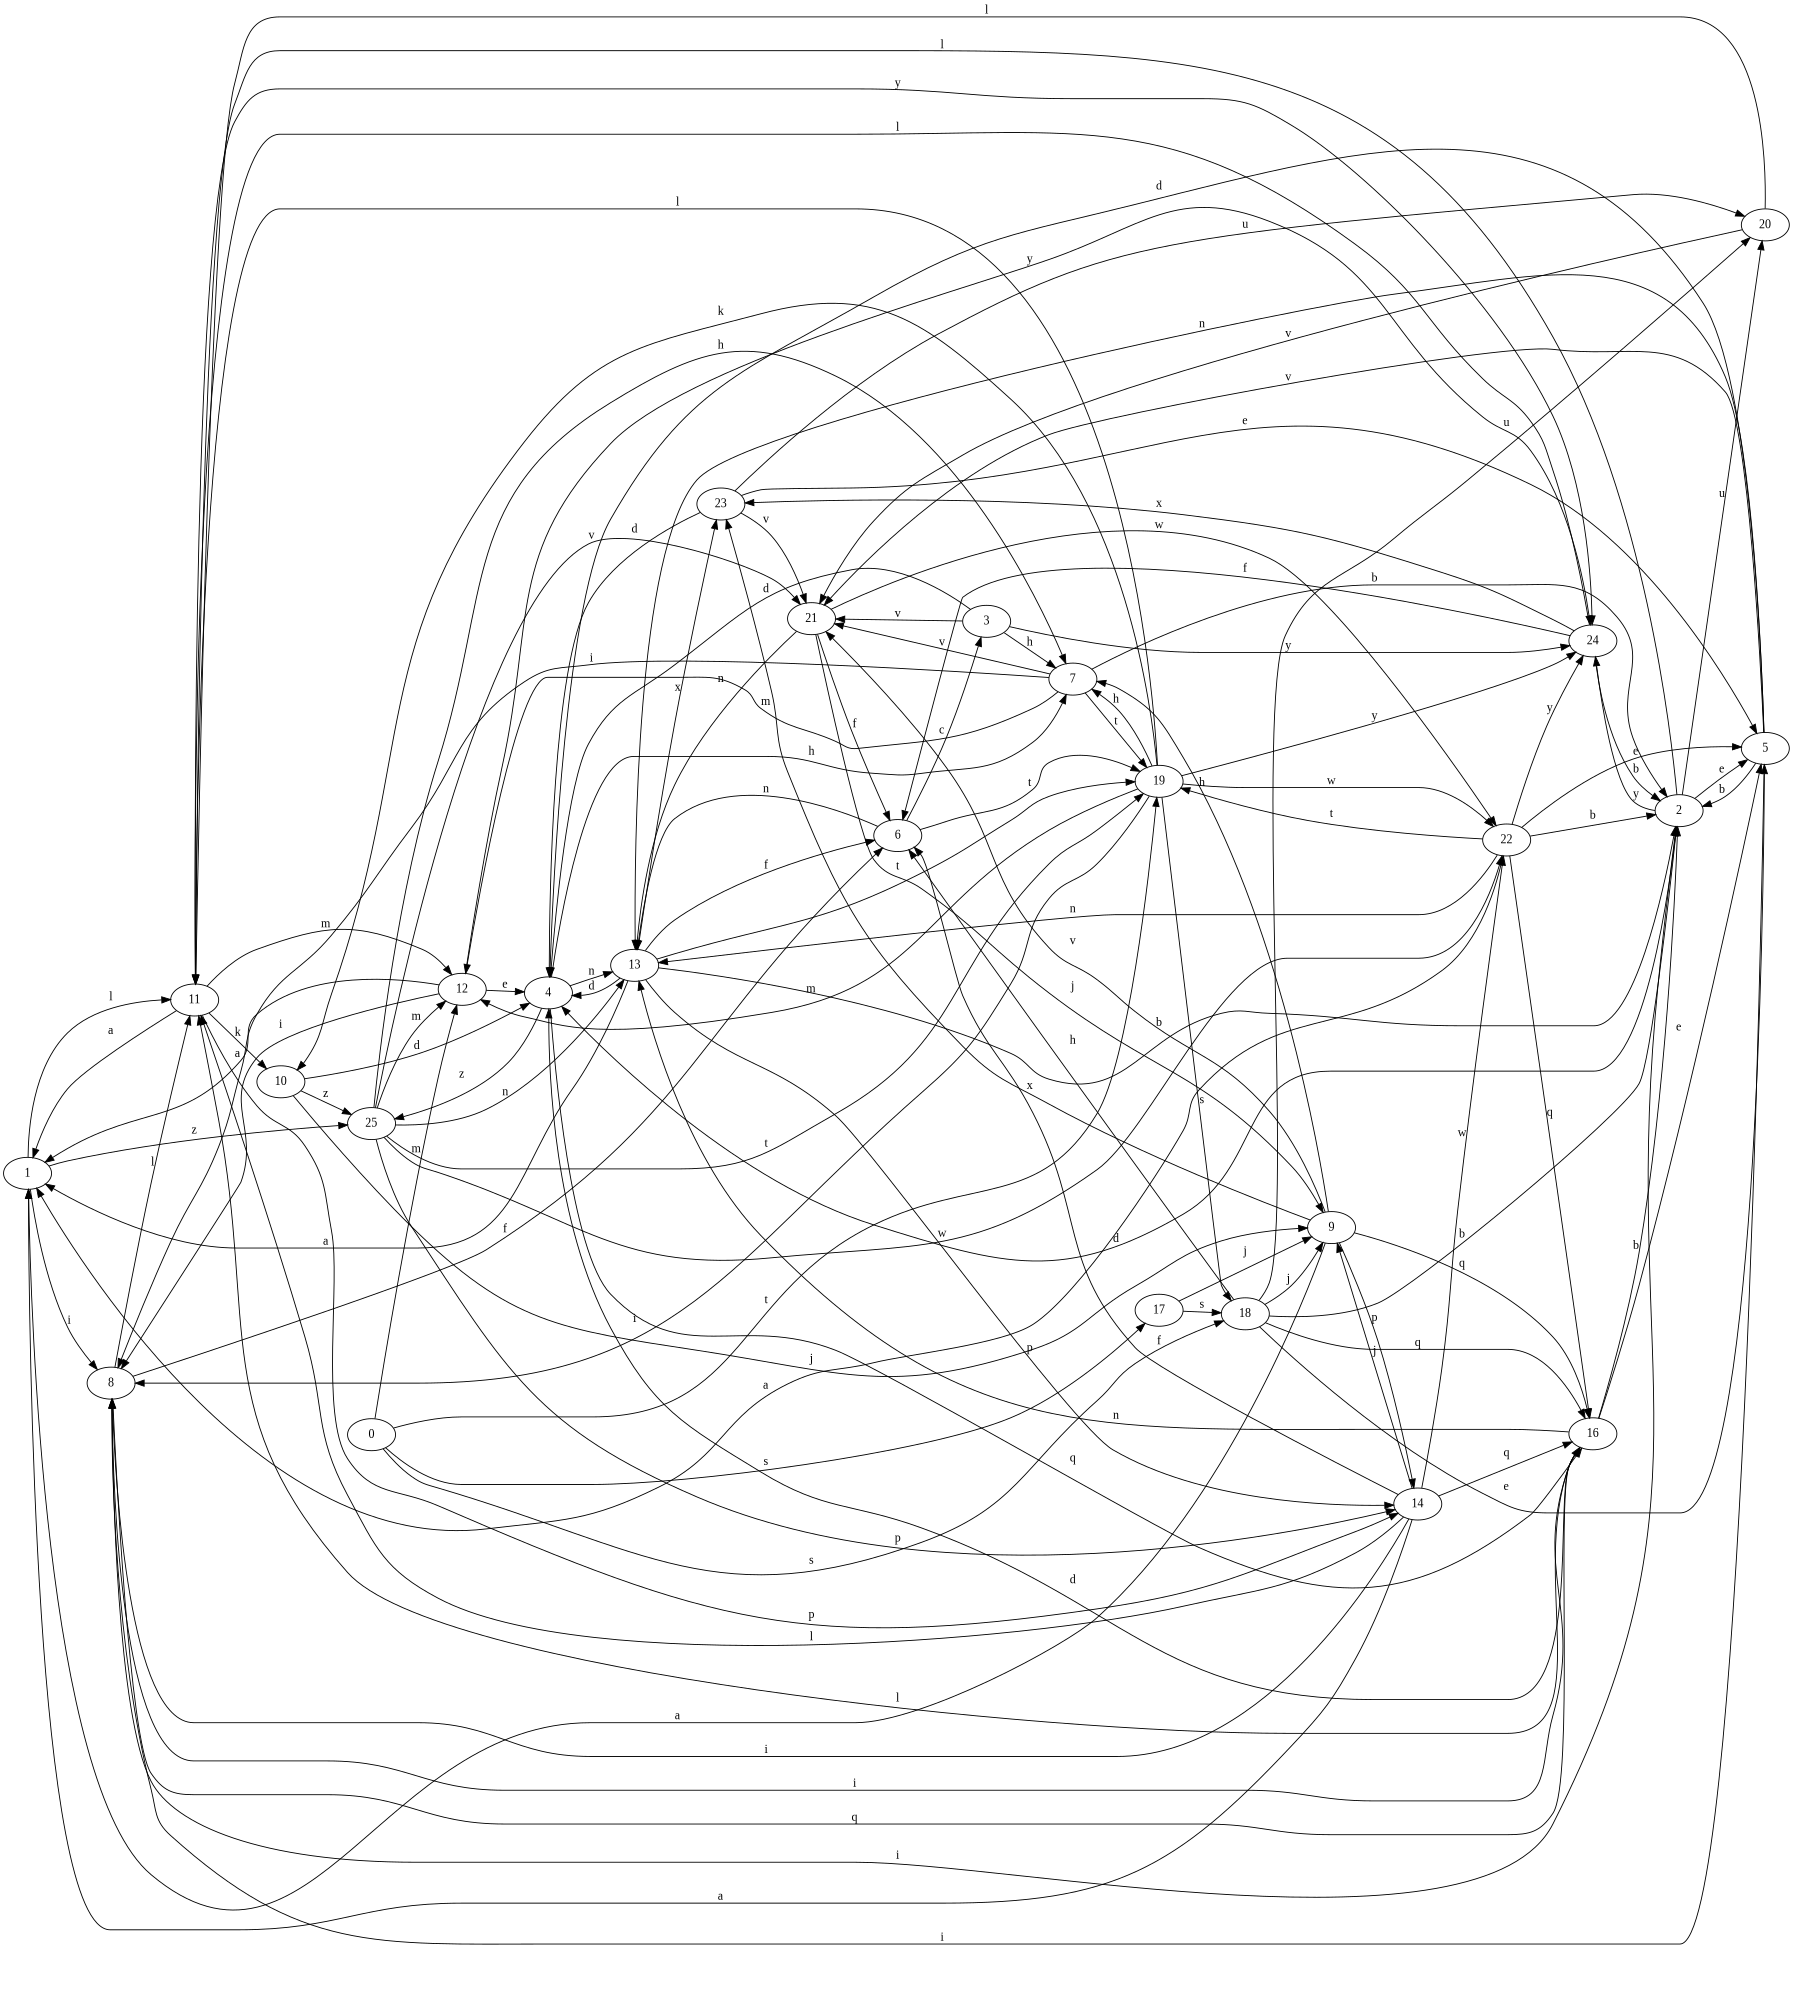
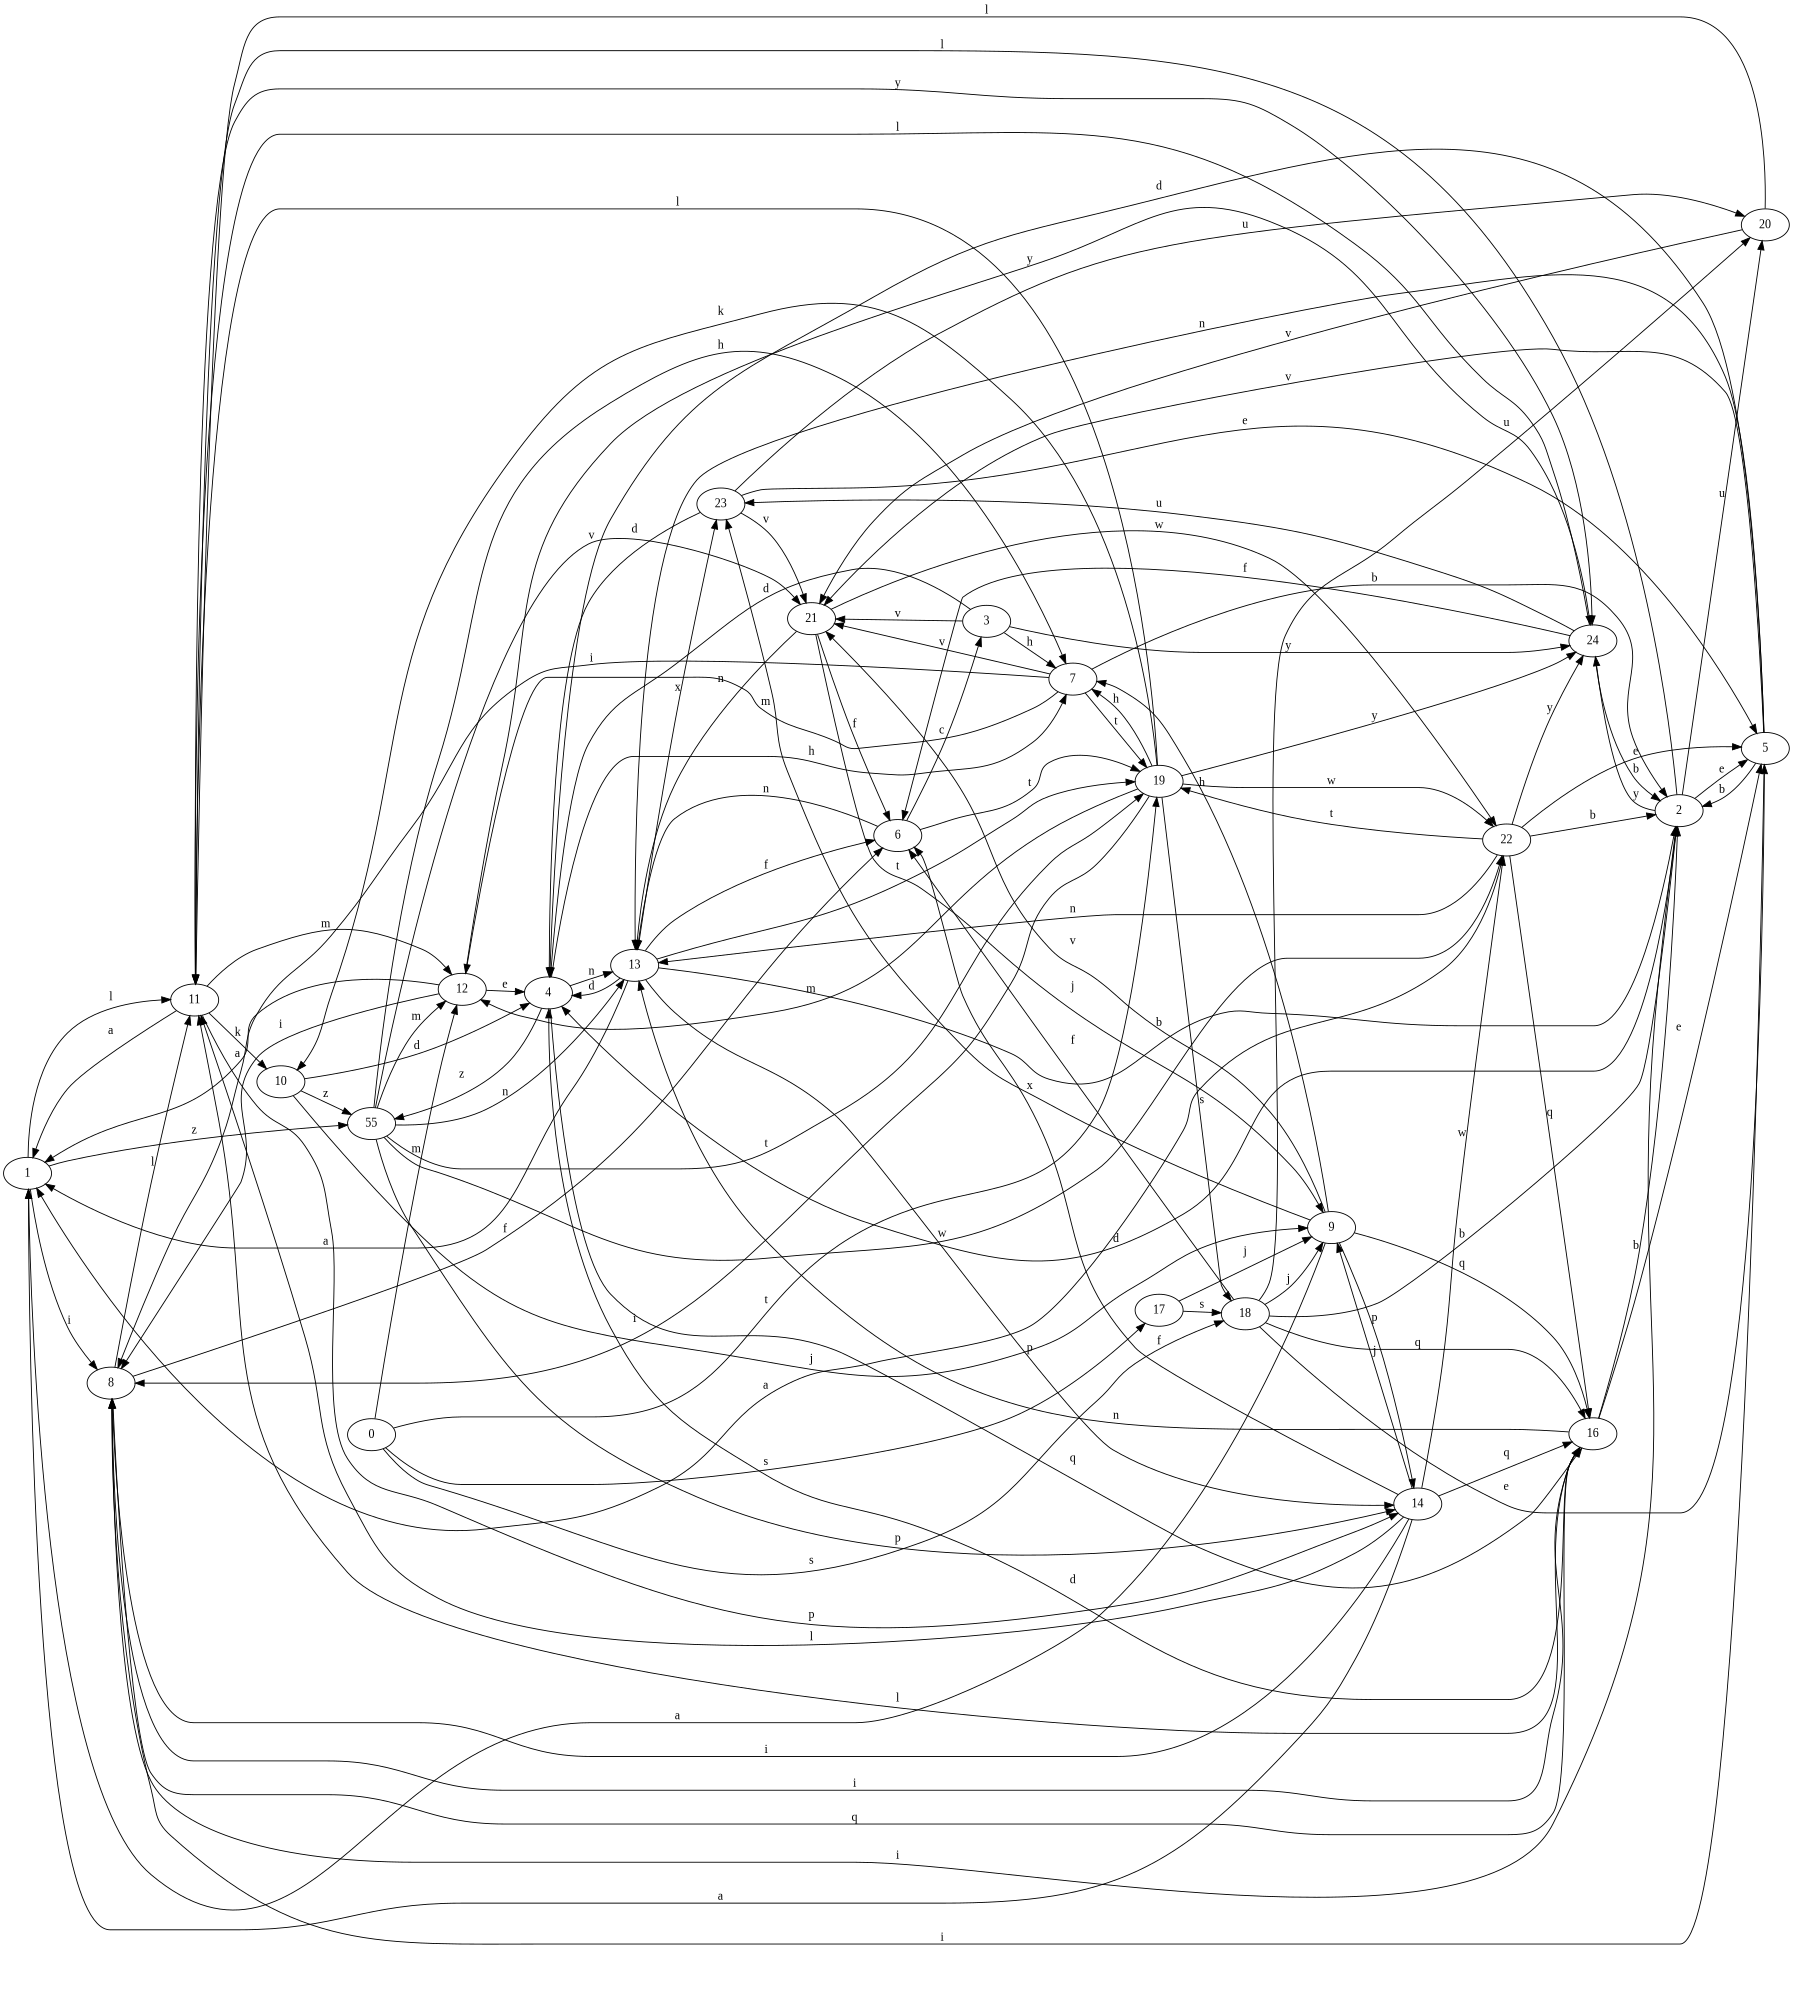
(1159, 504) -> (1159, 504)
(1073, 1040) -> (1073, 1040)
(372, 1124) -> (372, 1124)
